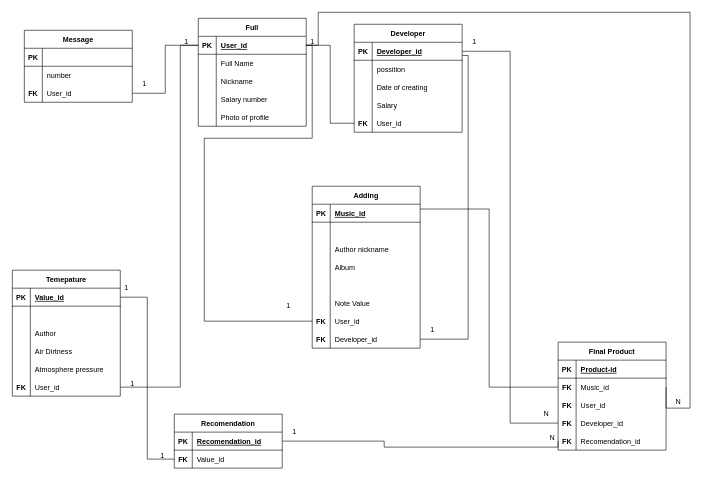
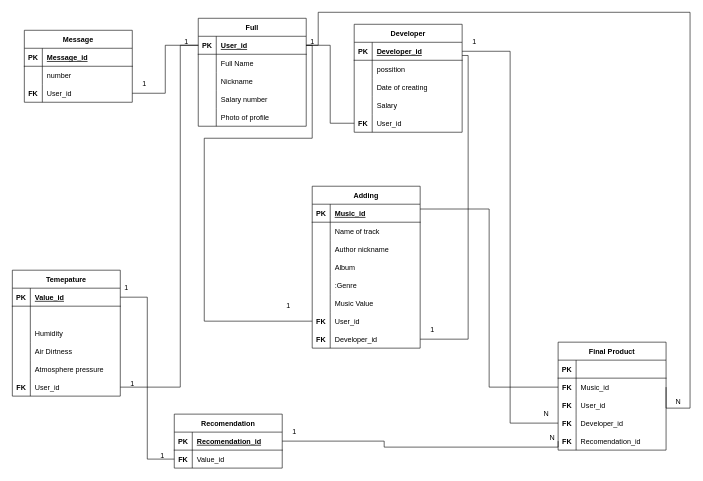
none -> (87, 57)
none -> (375, 231)
none -> (375, 285)
(353, 304) -> (354, 304)
(47, 334) -> (49, 334)
(621, 369) -> none
